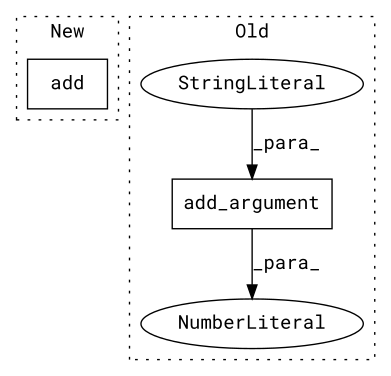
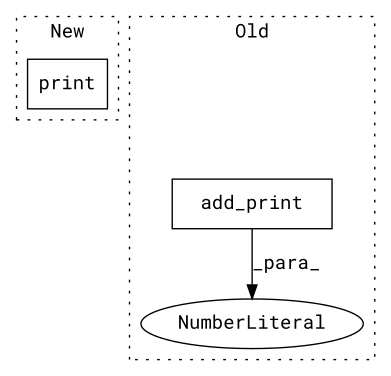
(68, 84) -> (68, 84)
(252, 84) -> none
(252, 204) -> (252, 204)
